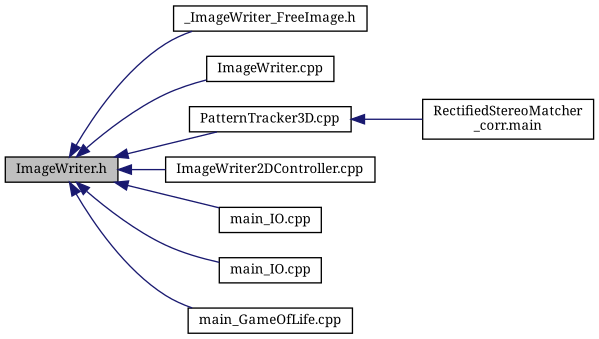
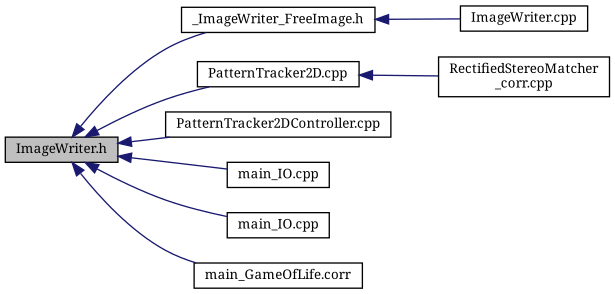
(143, 107) -> (425, 19)
(270, 119) -> (278, 74)
(508, 119) -> (524, 77)
(270, 170) -> (278, 125)
(270, 321) -> (278, 276)
